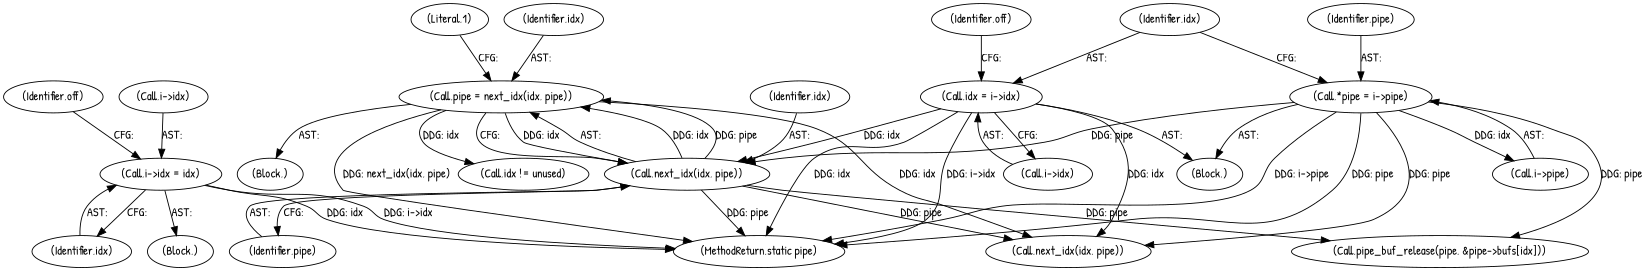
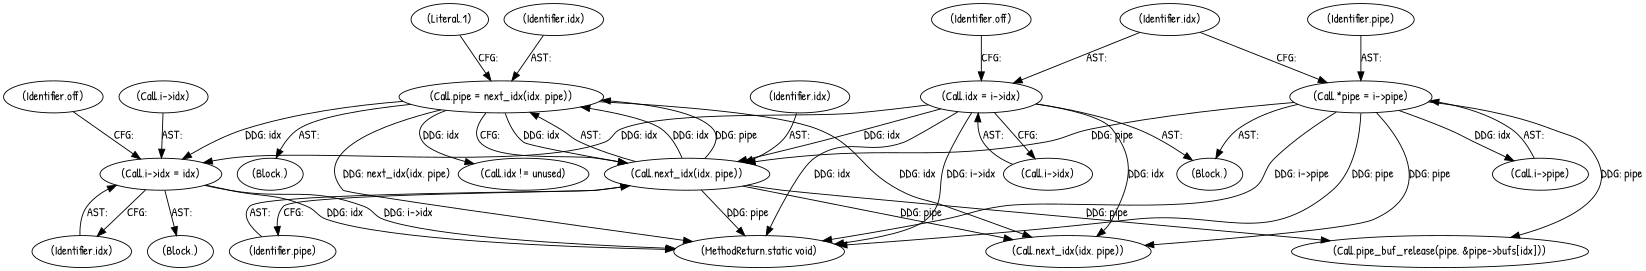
none -> (294, 117)
none -> (608, 140)
(759, 252) -> (759, 252)
